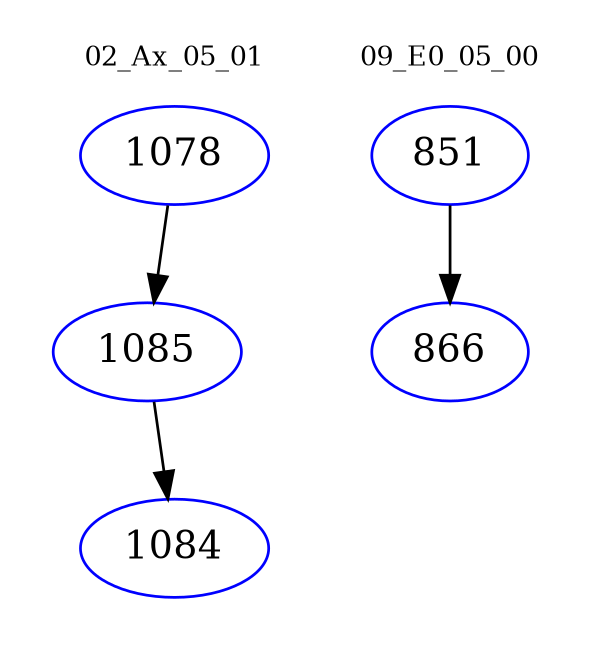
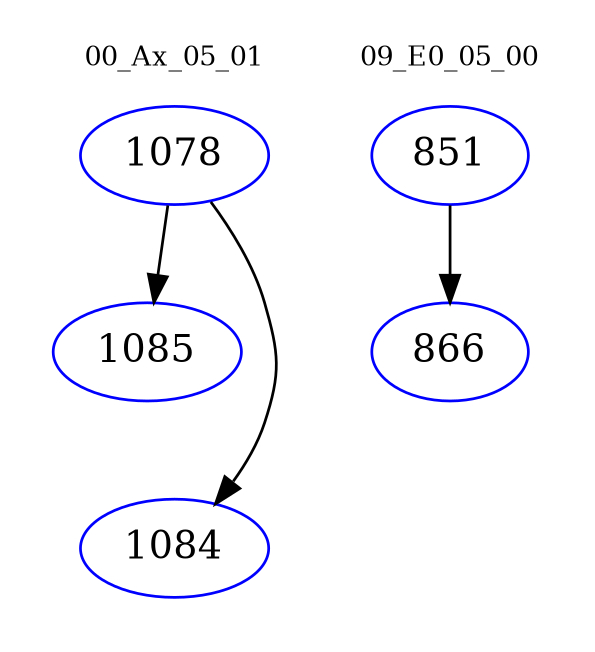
(175, 59) -> (175, 59)
(159, 437) -> (274, 339)
